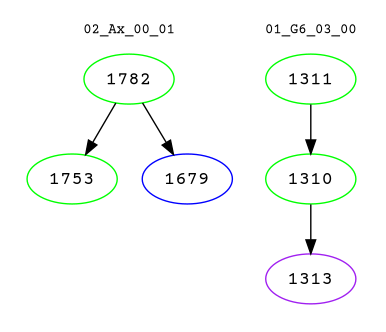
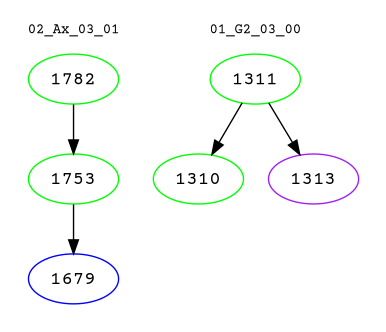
(130, 30) -> (74, 30)
(311, 30) -> (256, 30)
(154, 123) -> (74, 222)
(311, 222) -> (281, 123)
